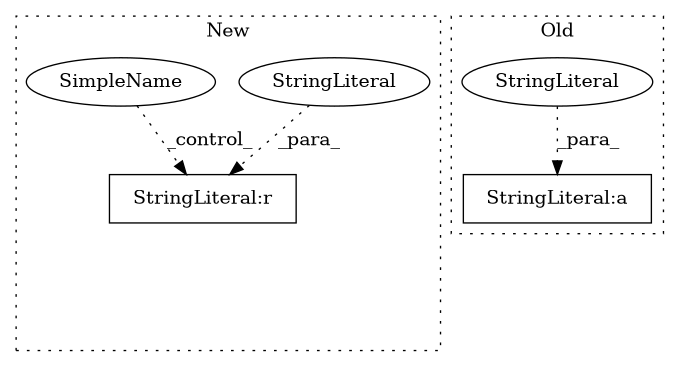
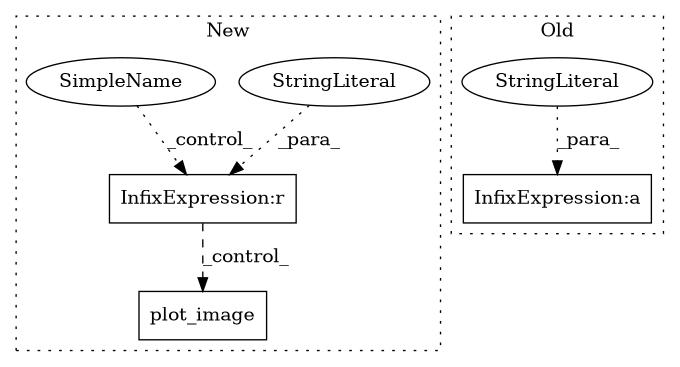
(203, 199) -> (203, 199)
(557, 199) -> (557, 199)
none -> (203, 316)
